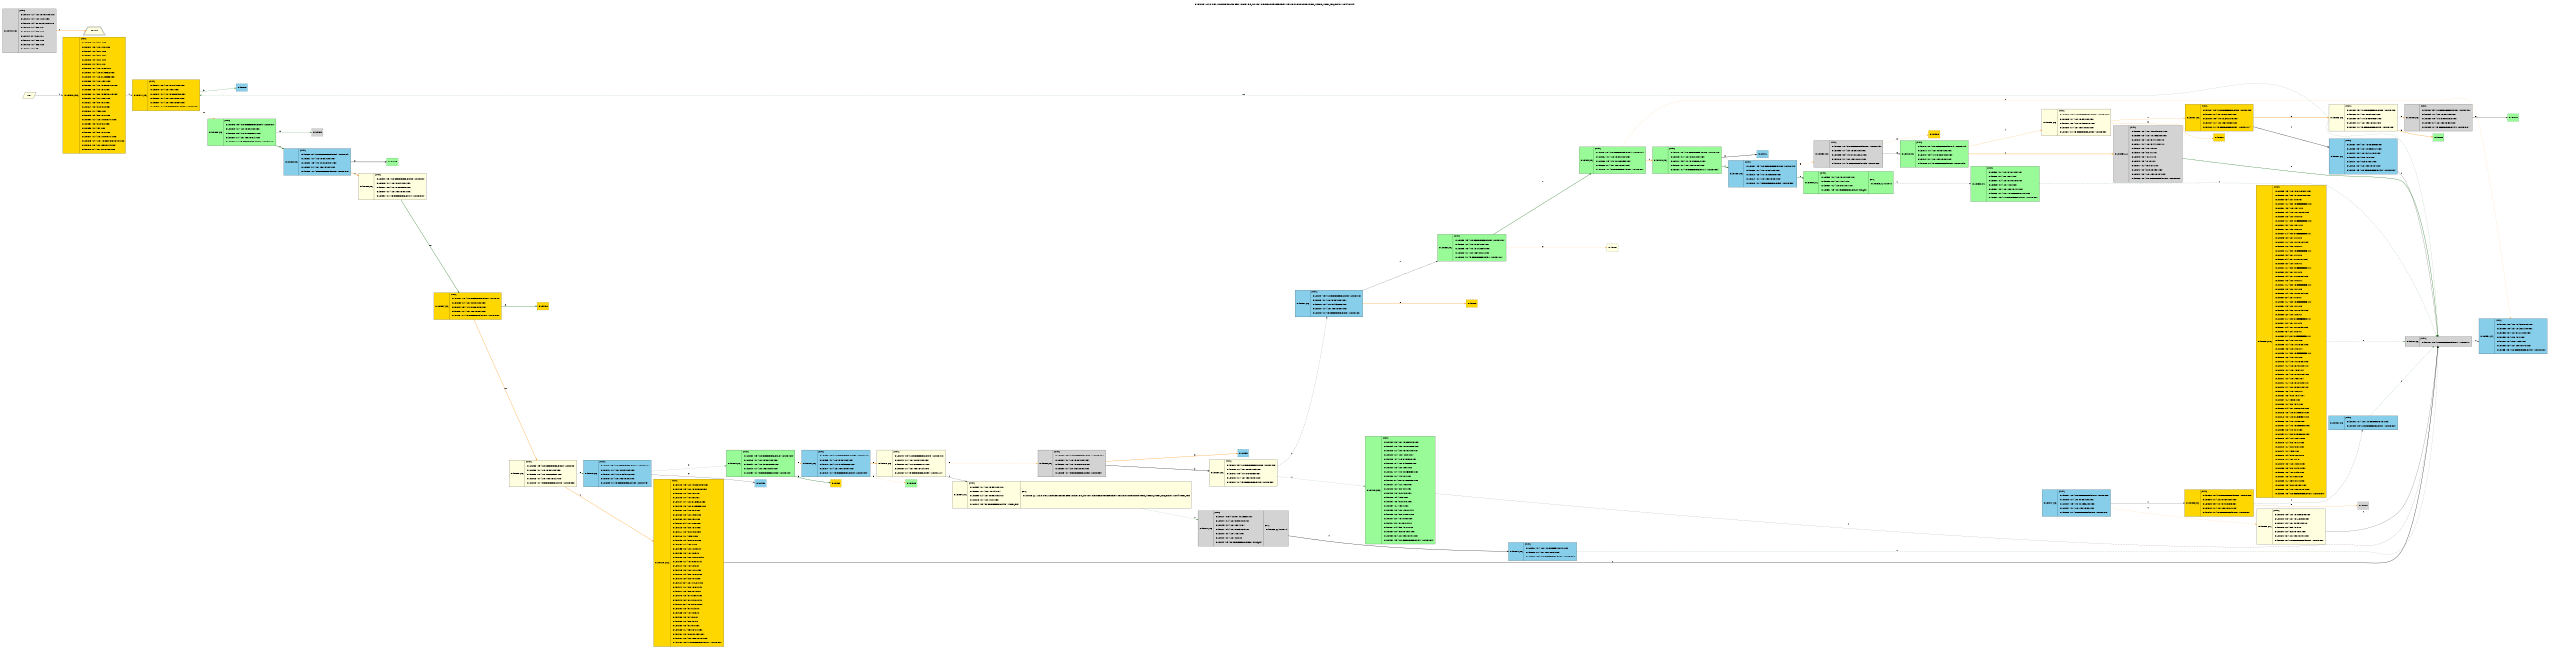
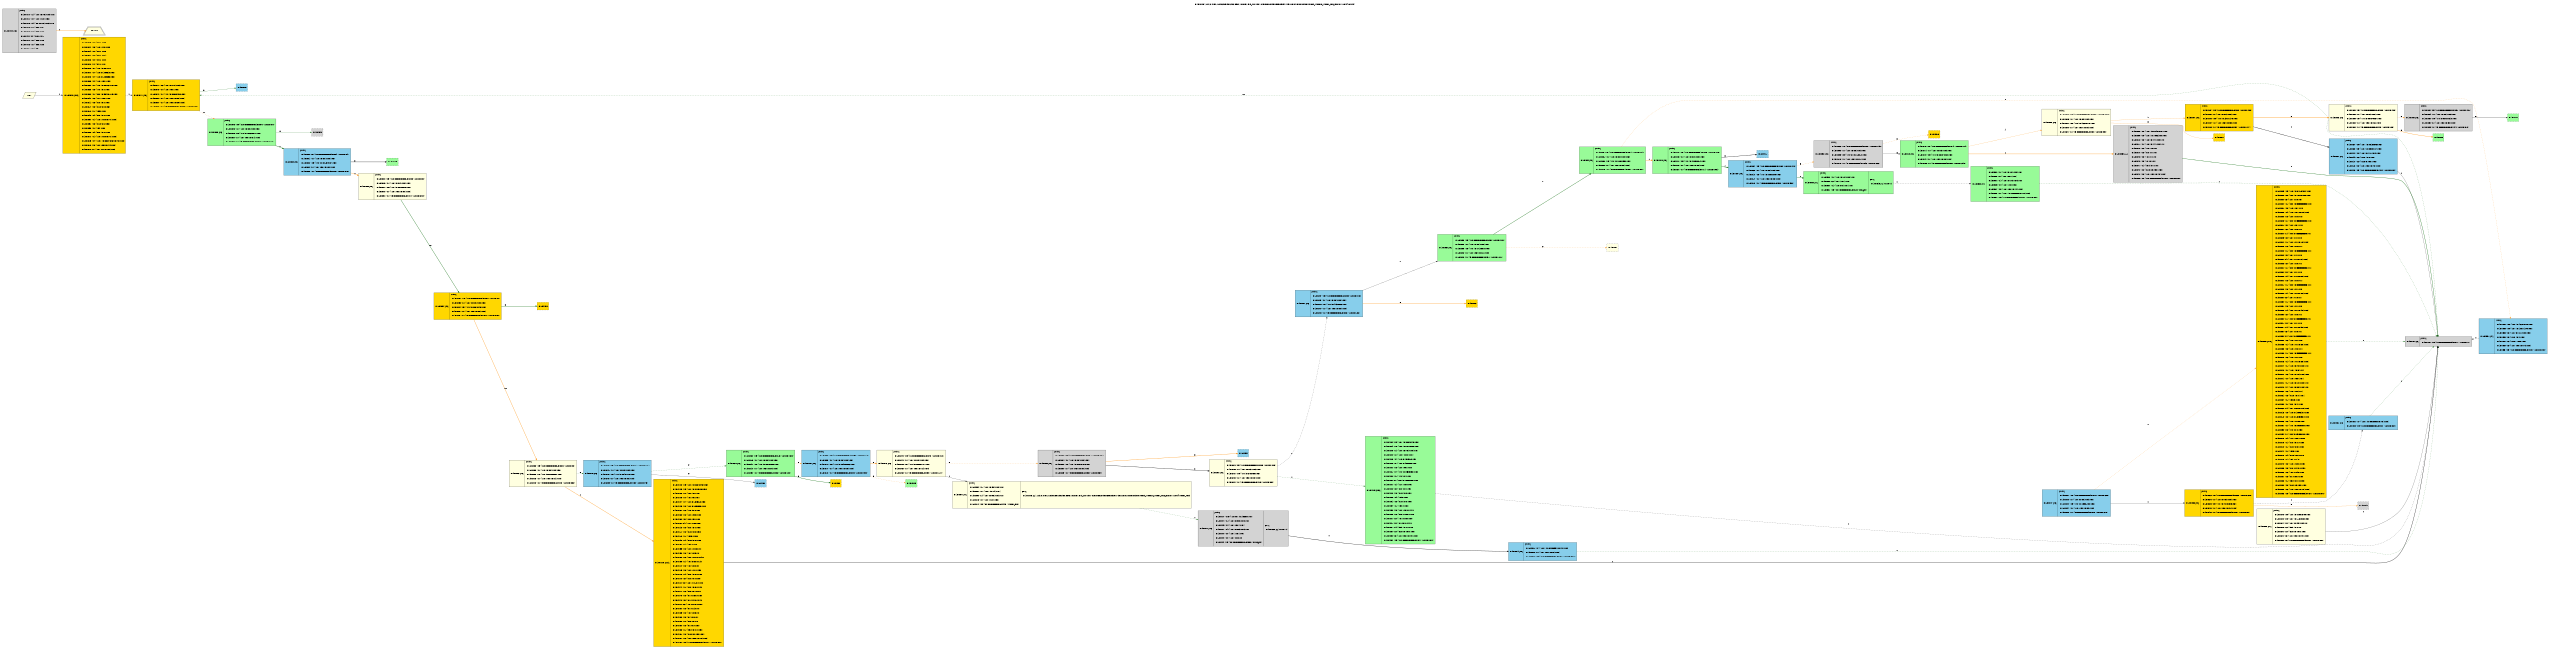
(2475, 342) -> (2476, 339)
(2183, 518) -> (2175, 429)
